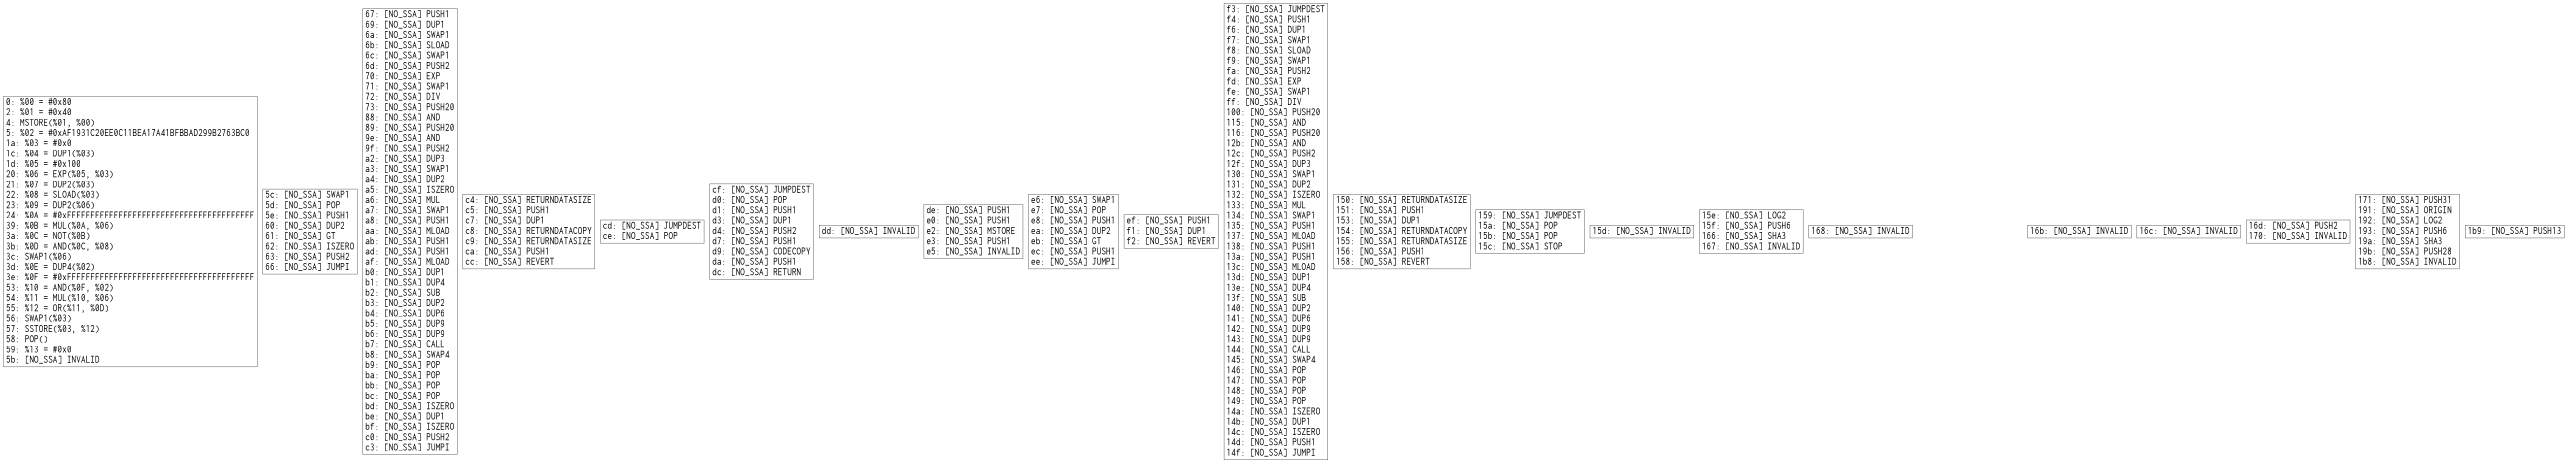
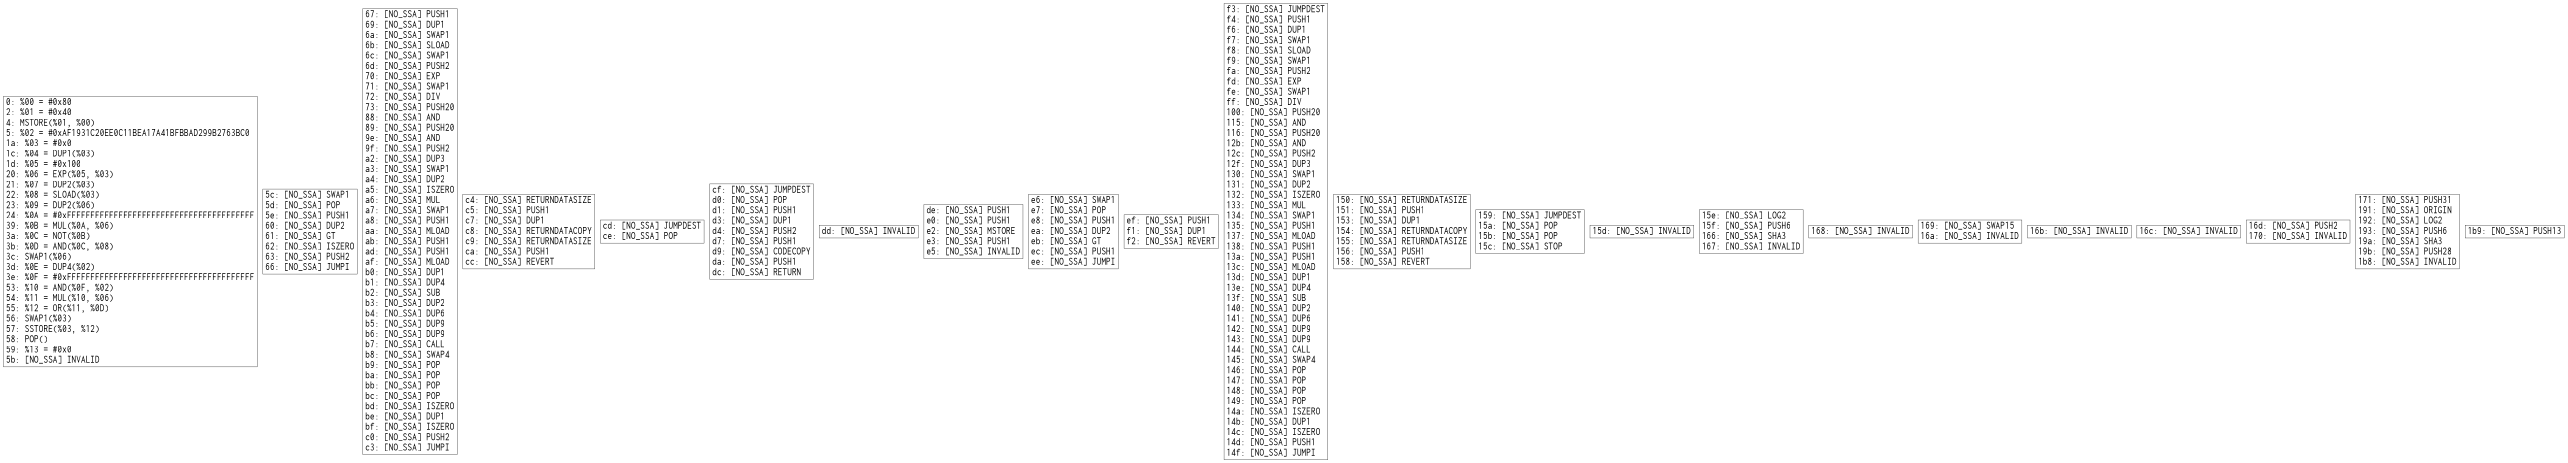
none -> (1970, 232)
